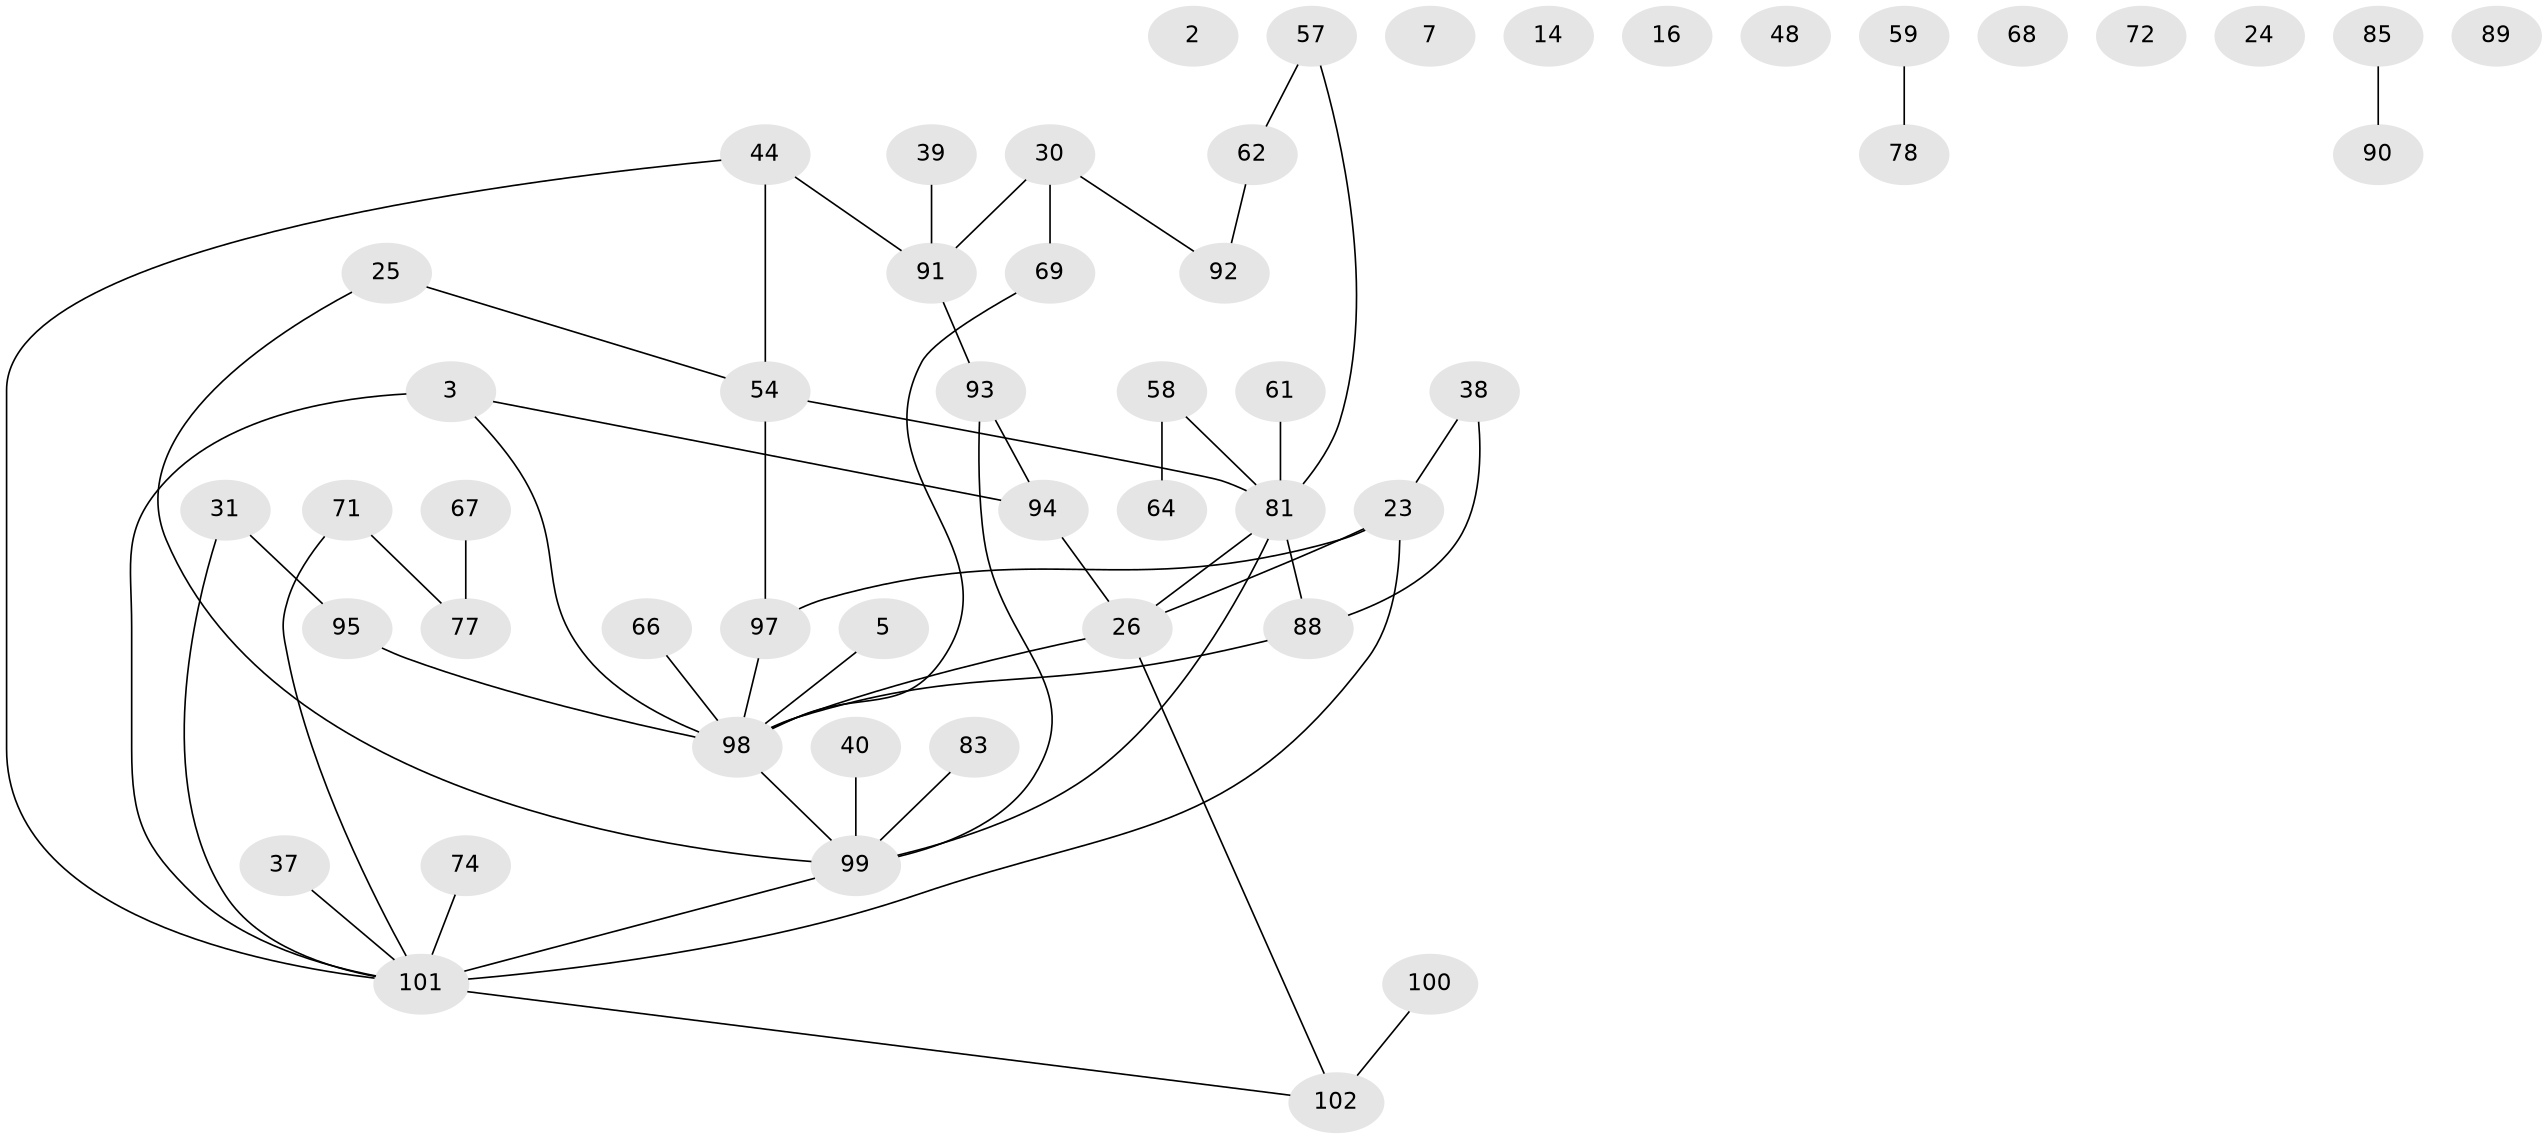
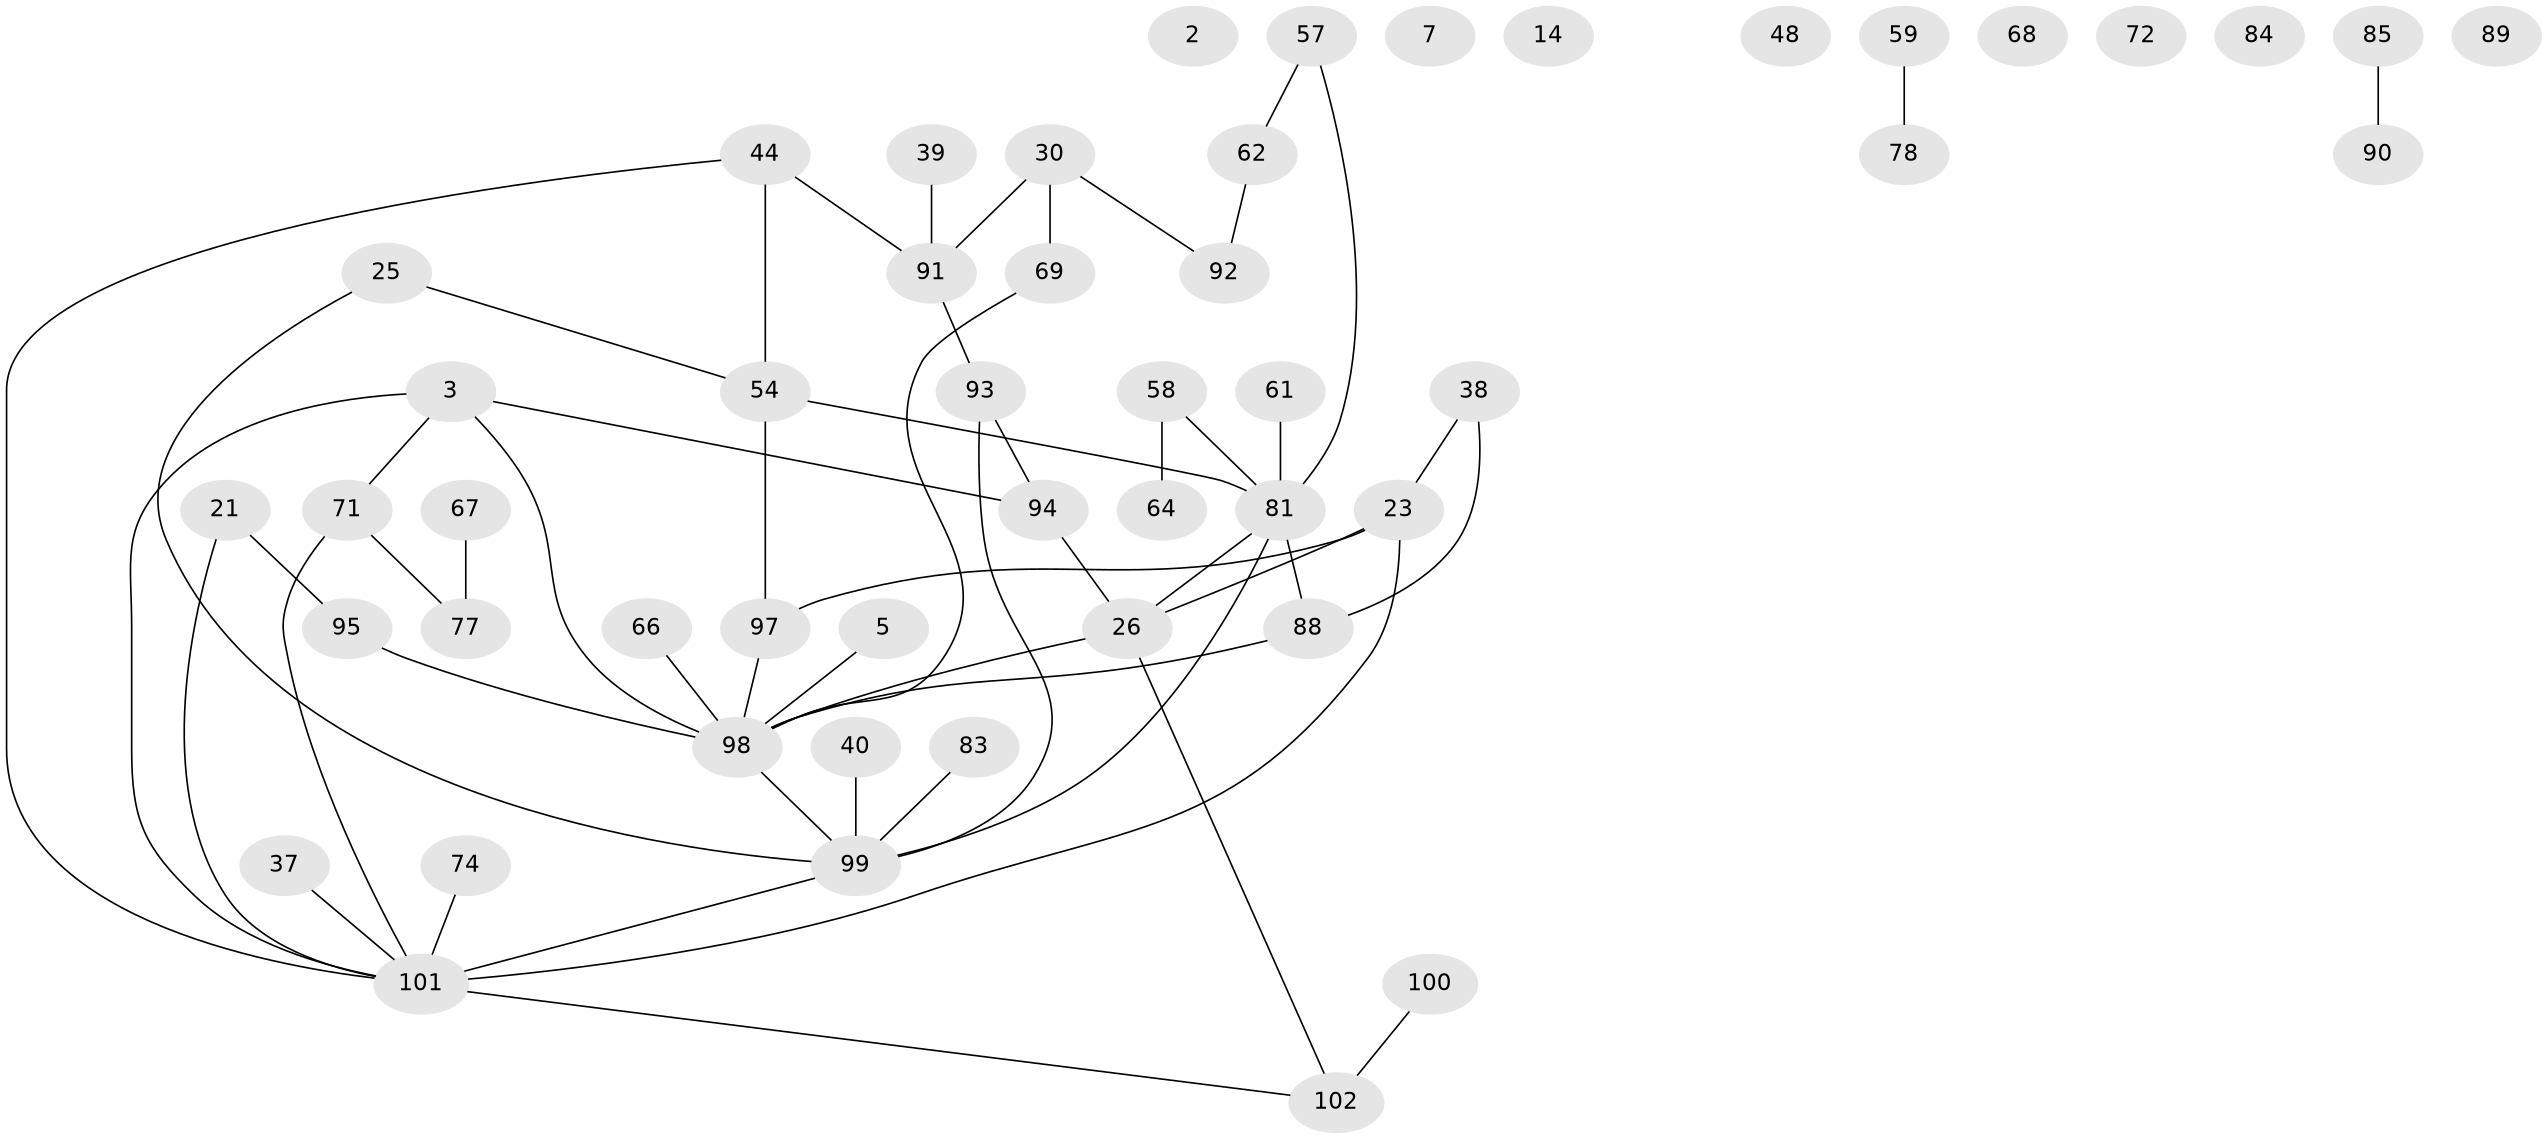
(1667, 36) -> none
(2260, 36) -> (2260, 36)
none -> (399, 451)
(225, 510) -> (225, 510)
